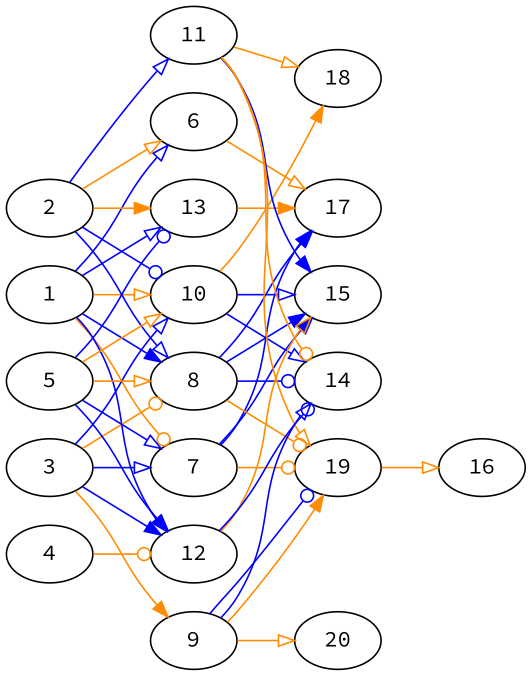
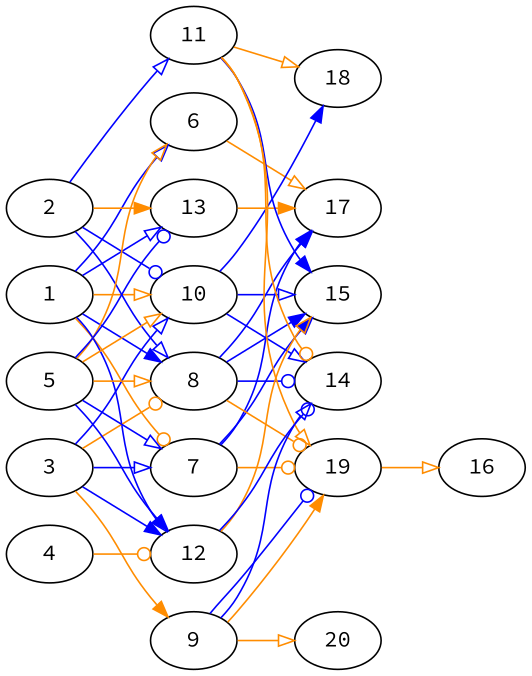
(115, 169) -> (119, 265)
(255, 225) -> (255, 225)
